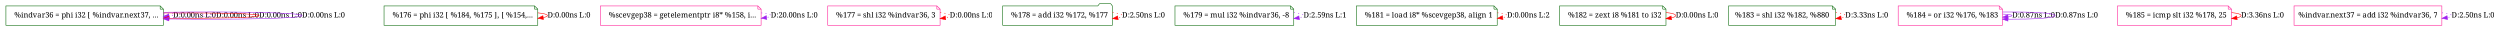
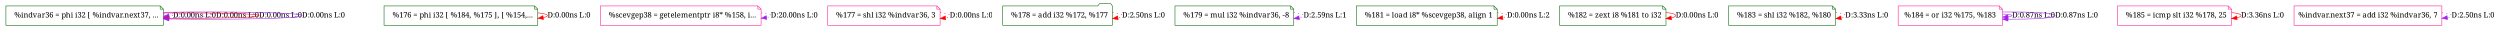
(1782, 16) -> (1782, 16)
(1950, 16) -> (1950, 16)
